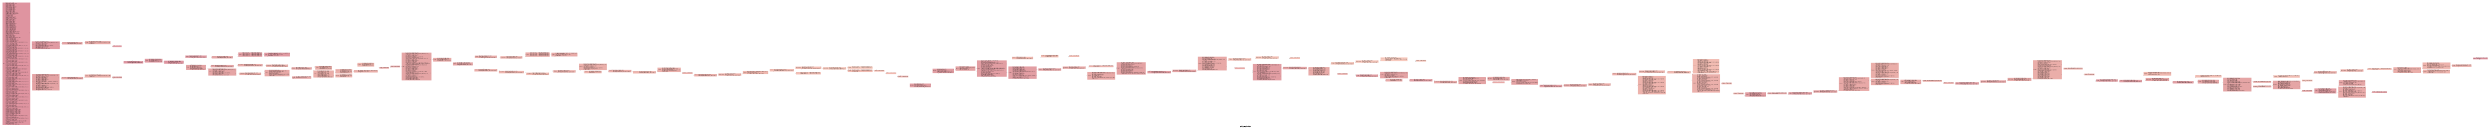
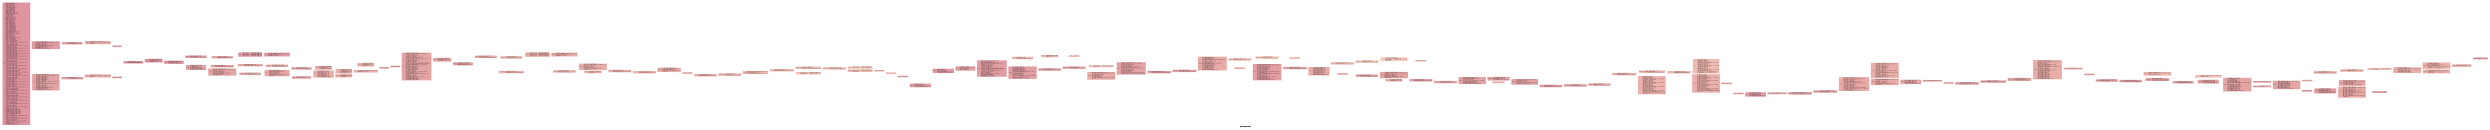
(486, 70) -> none
(538, 74) -> none
(2287, 77) -> none
